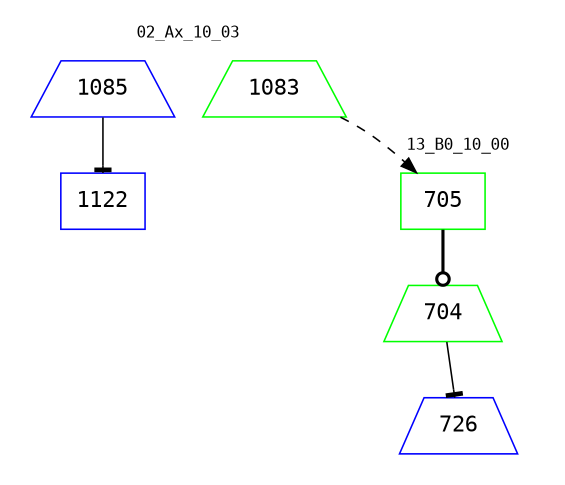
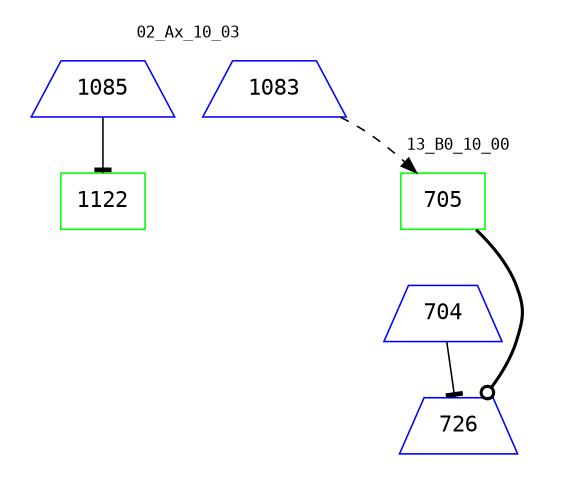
(275, 89) -> (275, 89)
(103, 201) -> (103, 201)
(443, 251) -> (522, 305)
(443, 314) -> (443, 314)
